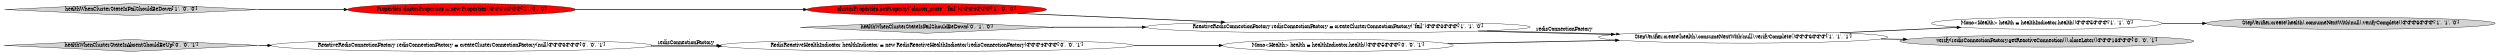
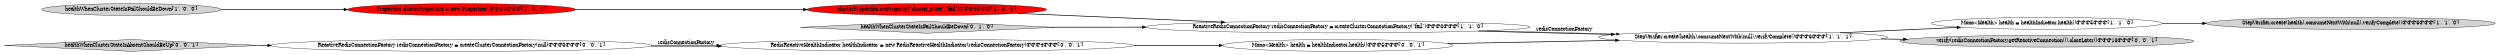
(131, 10) -> (131, 10)
